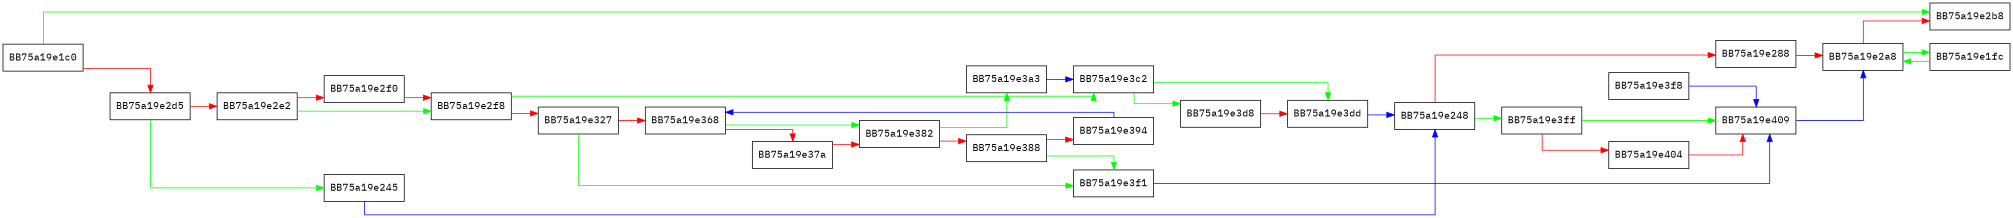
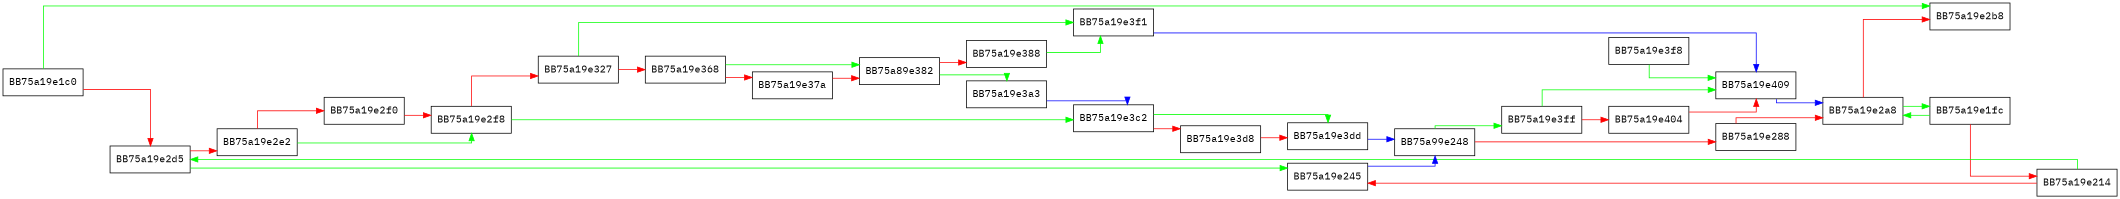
(1729, 86) -> (1672, 78)
(1148, 104) -> (1163, 129)
(1435, 116) -> (1435, 142)
(1114, 131) -> none
(899, 134) -> (899, 71)
none -> (2077, 183)
